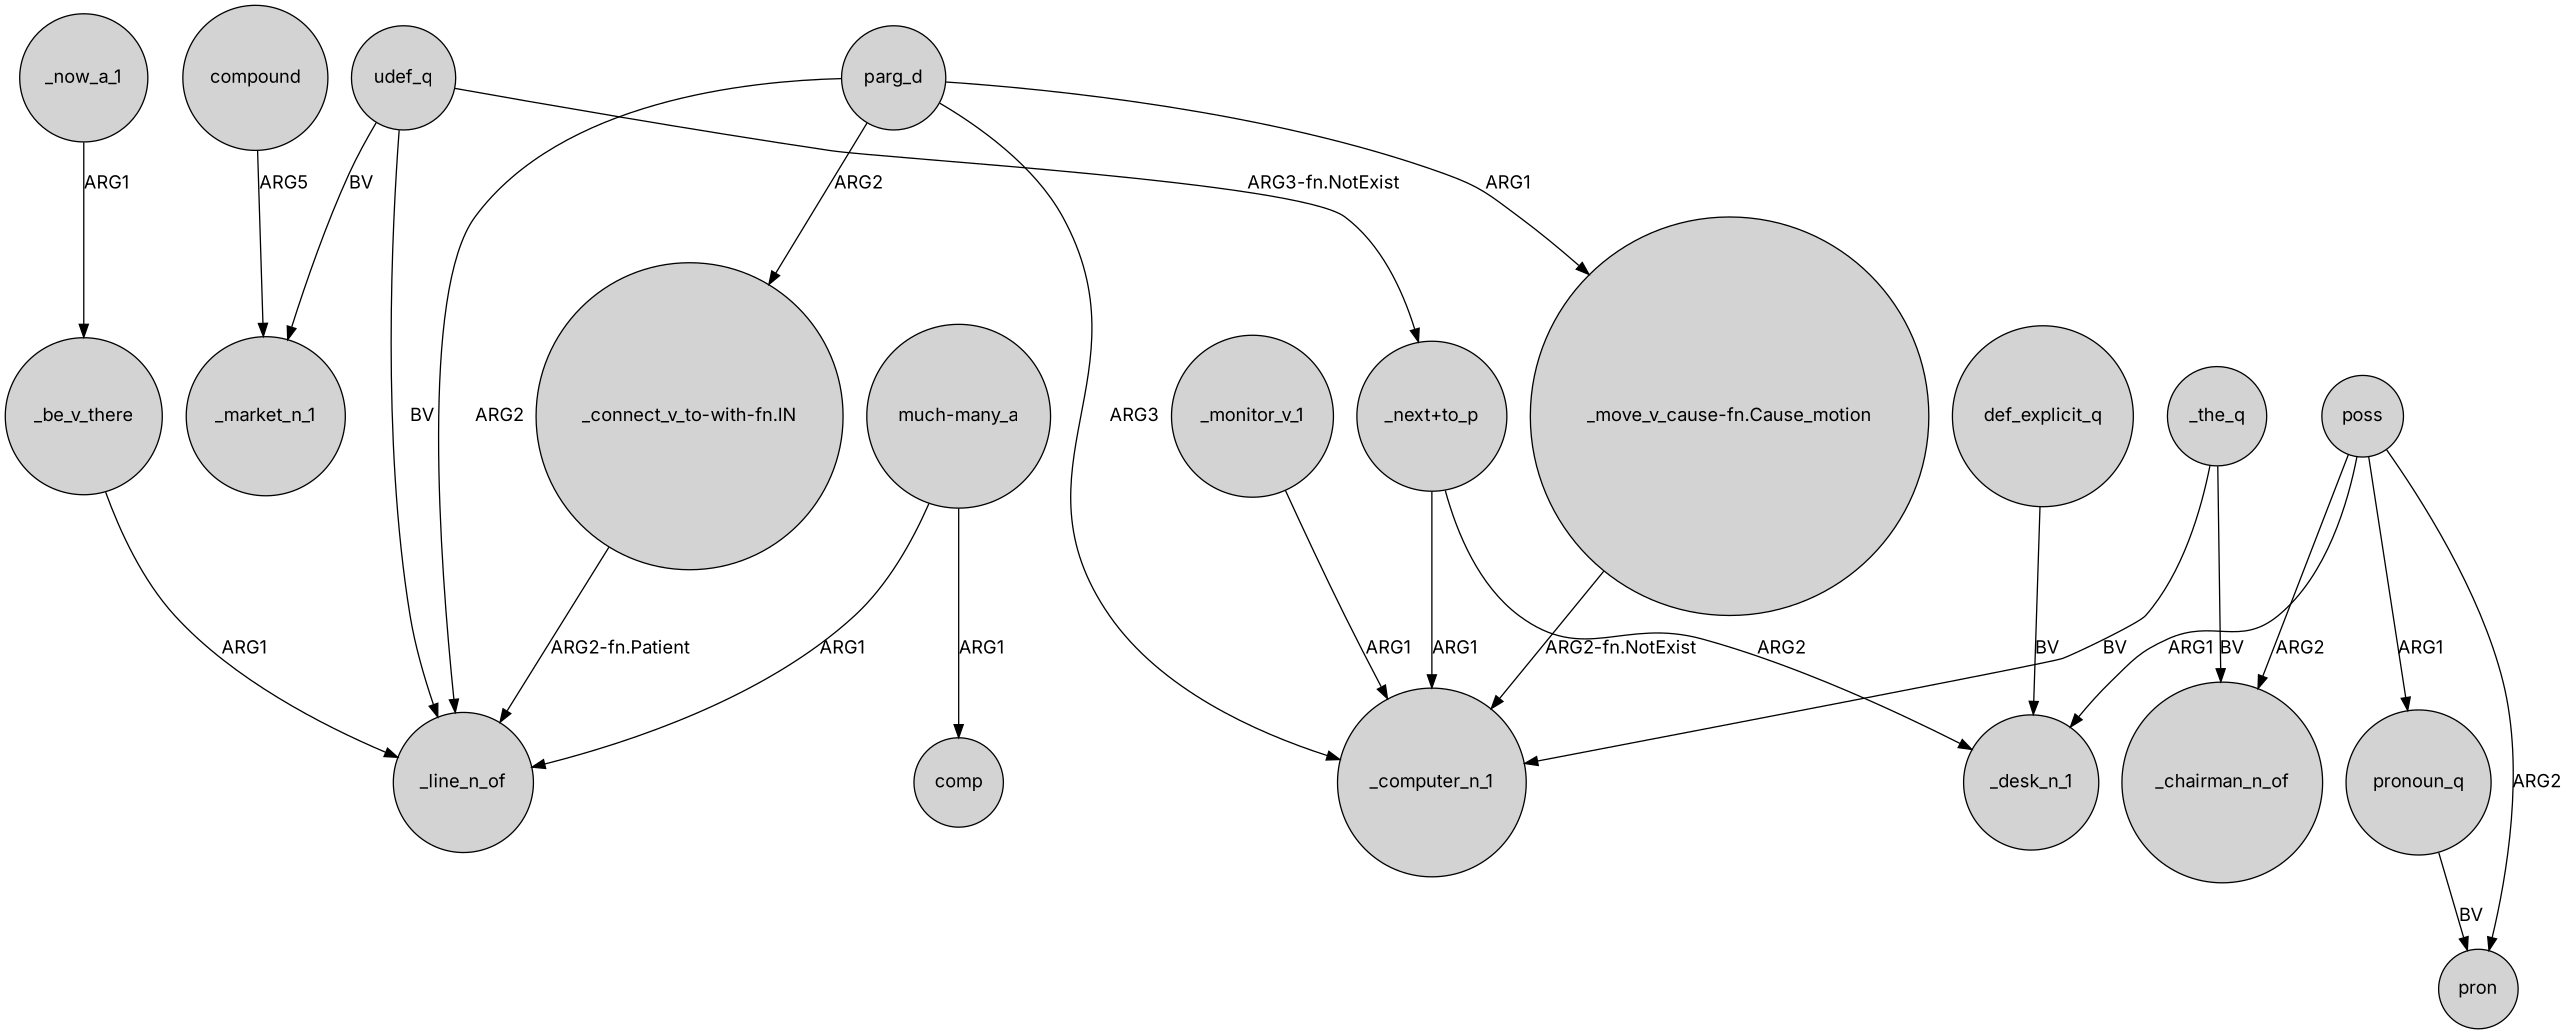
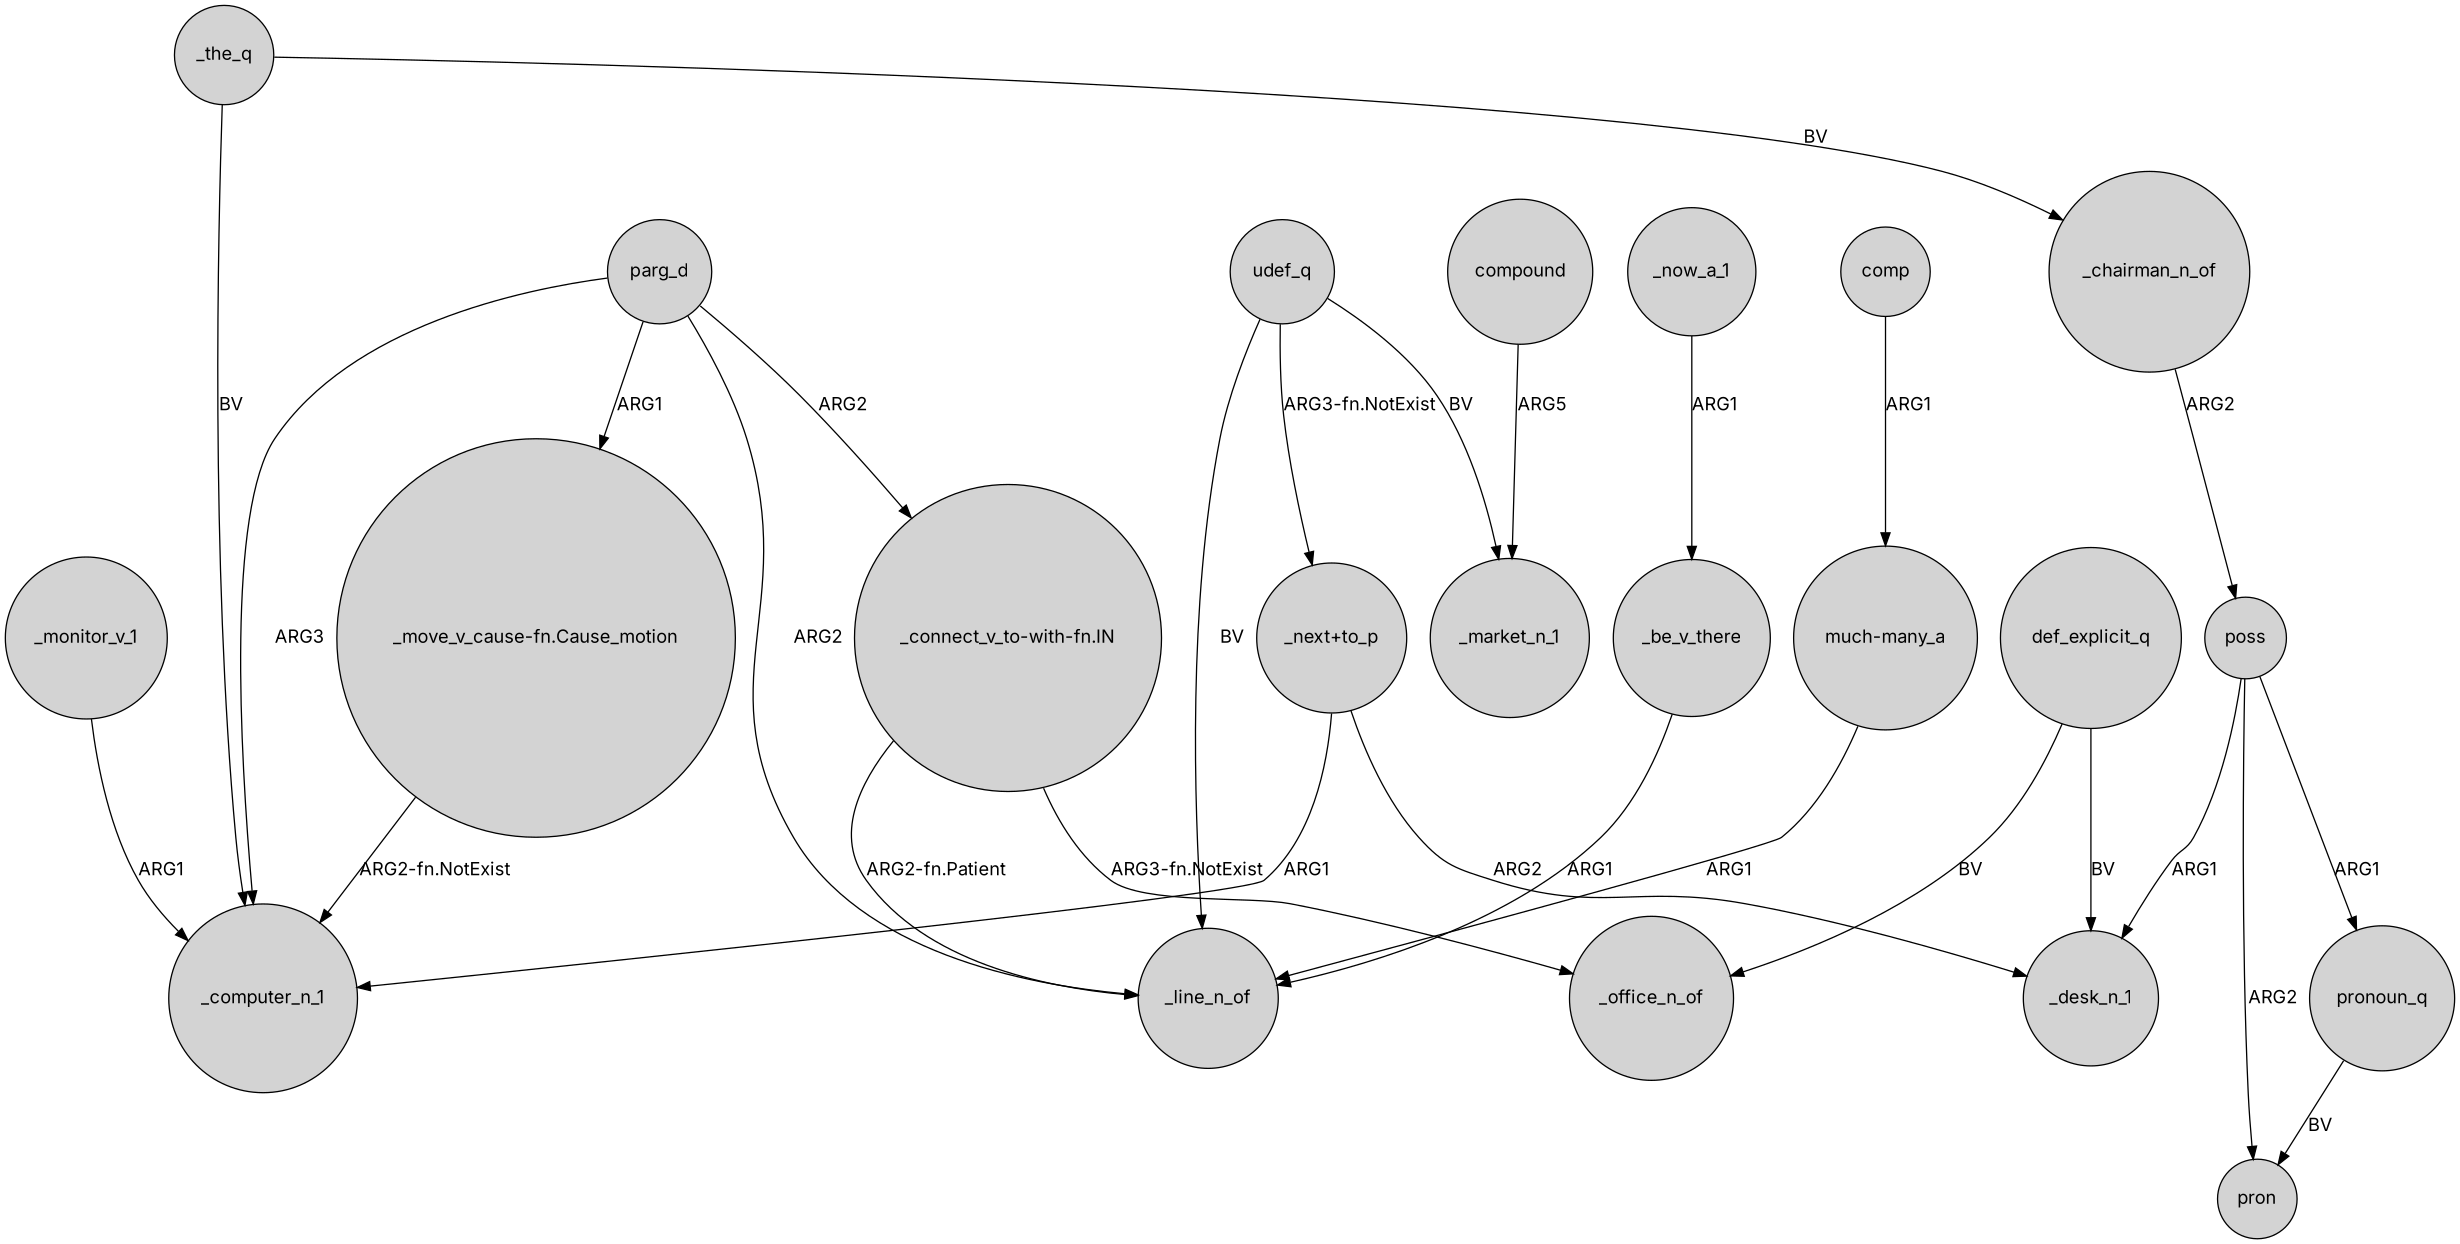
(2306, 565) -> (2204, 477)
(959, 616) -> (1886, 425)
none -> (1652, 998)
